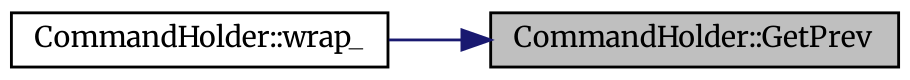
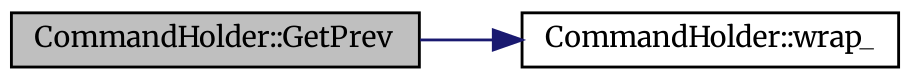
(425, 40) -> (456, 40)
